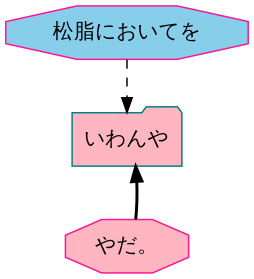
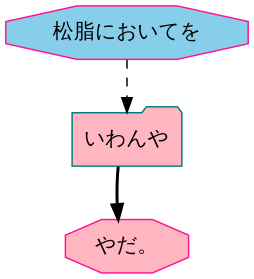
(137, 200) -> (117, 186)
